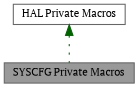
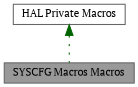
(69, 73) -> (69, 73)
